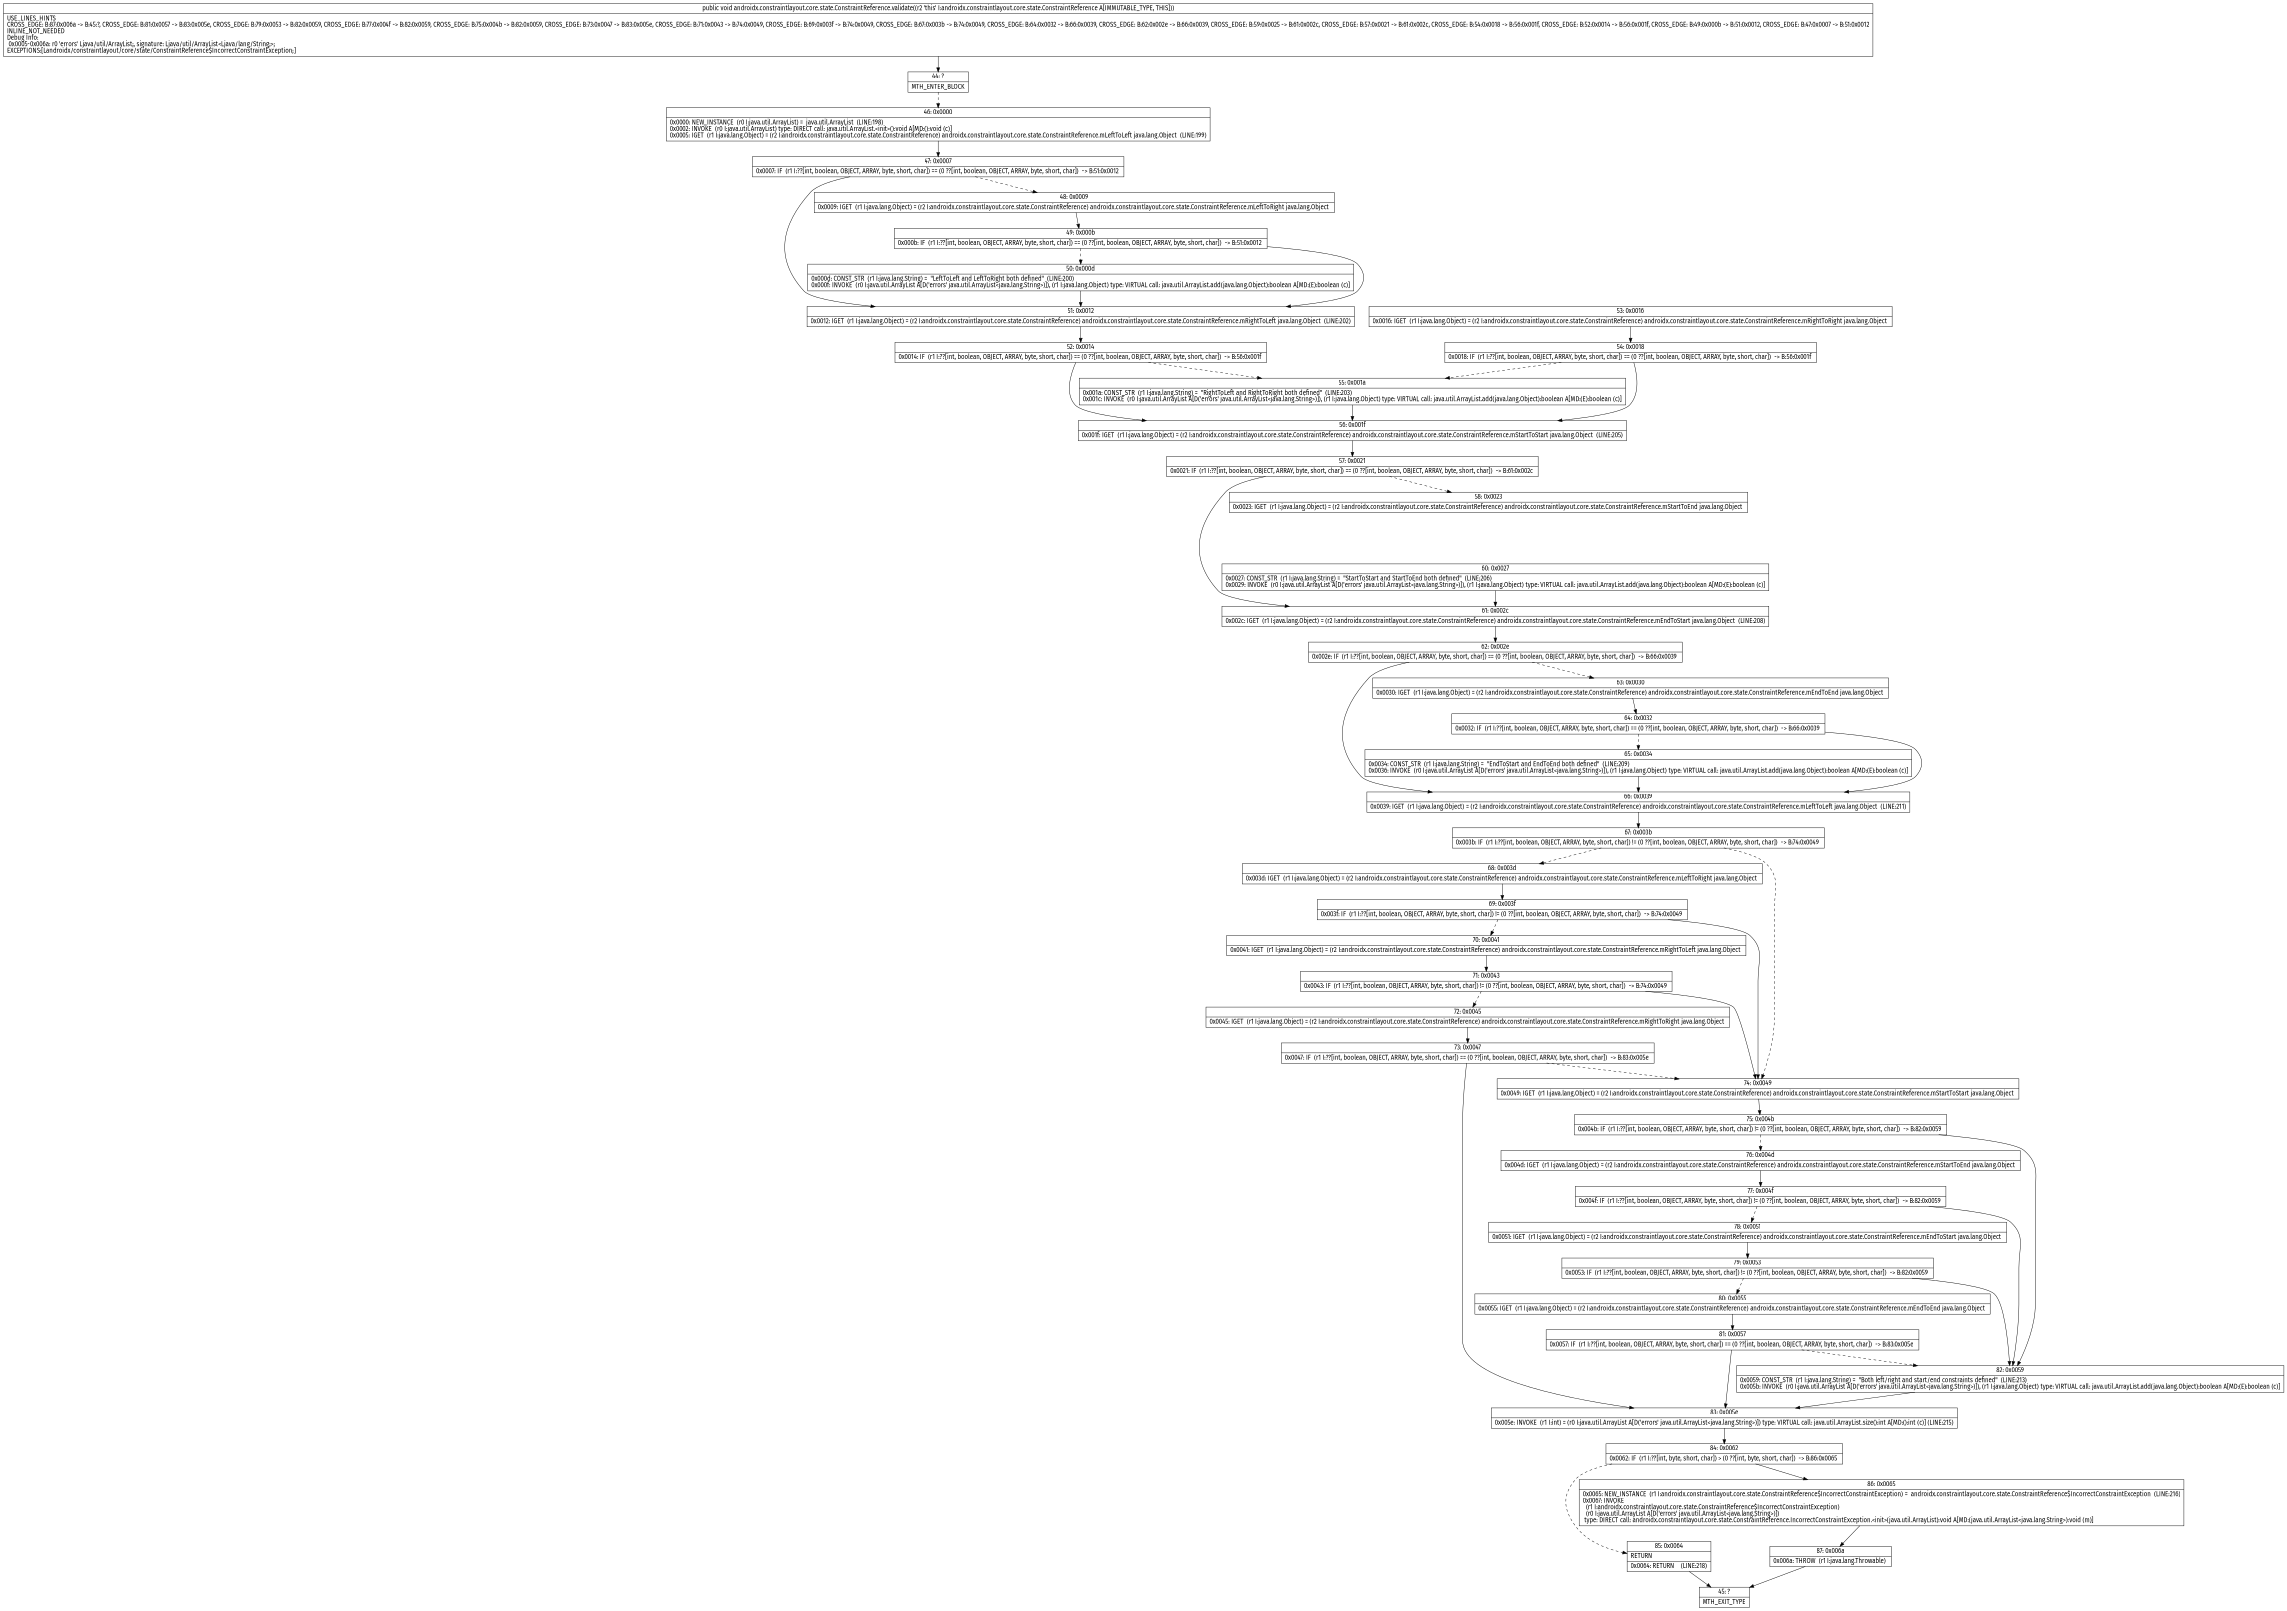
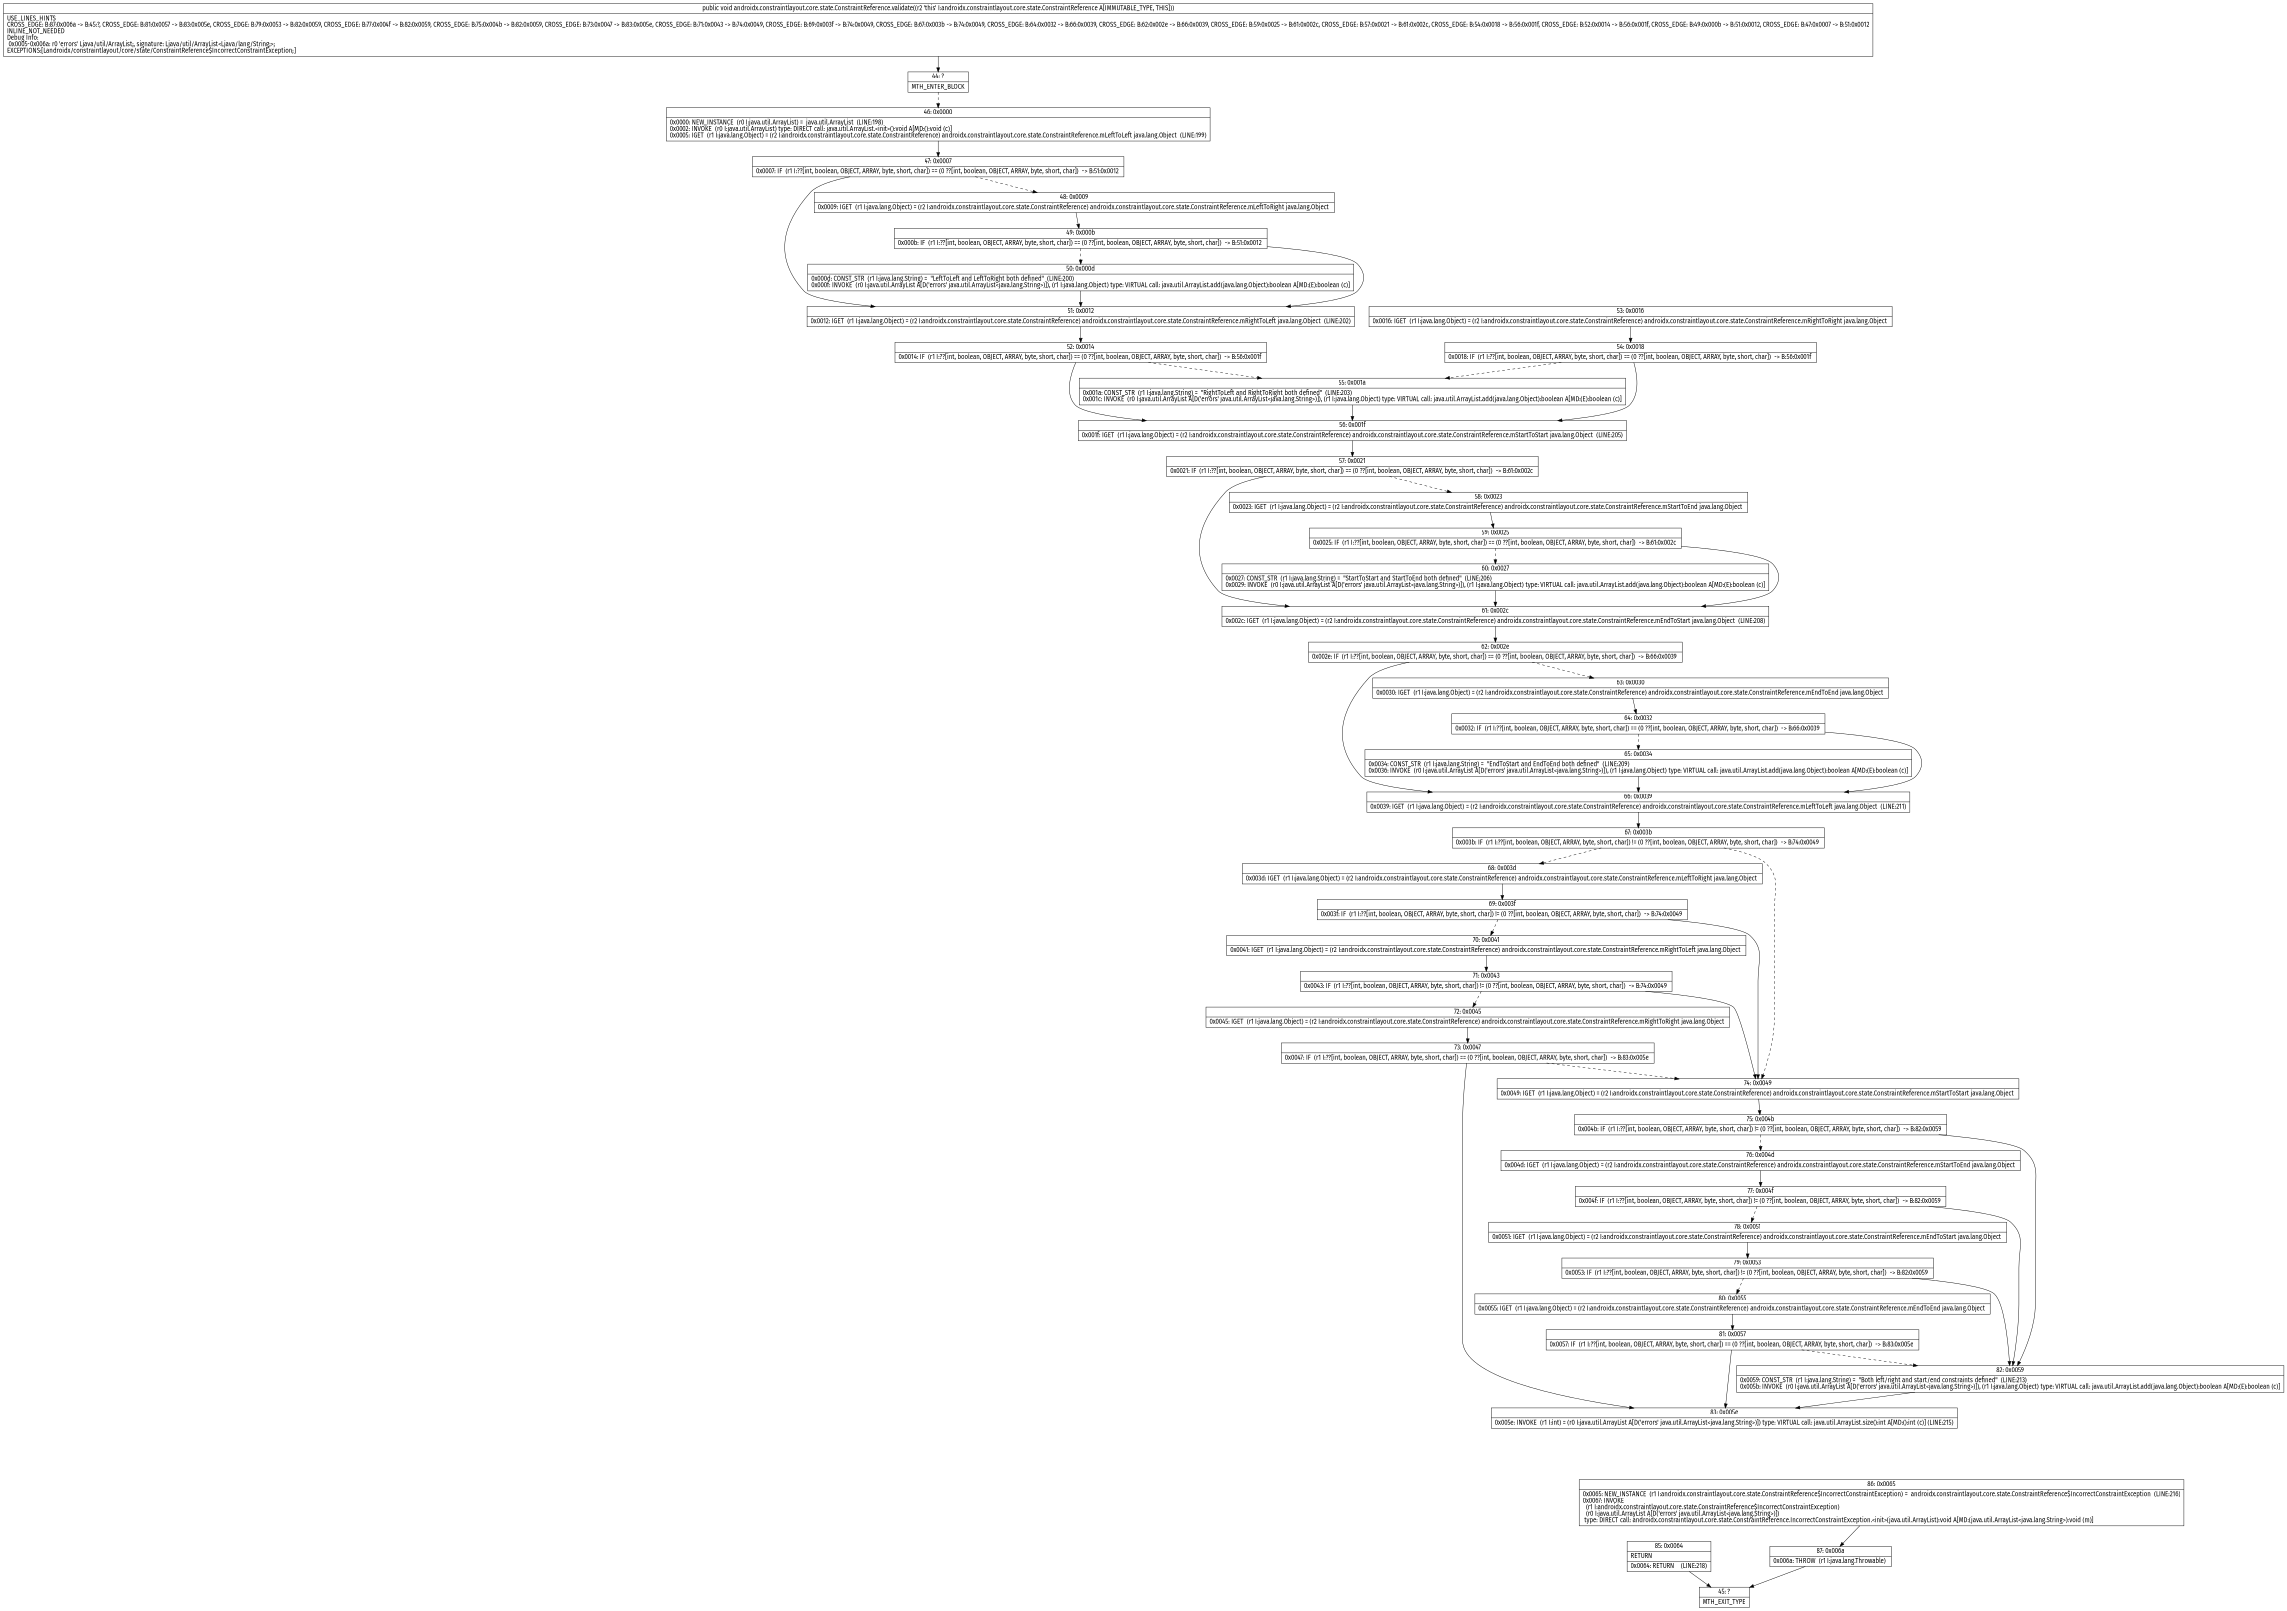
none -> (1495, 538)
(1724, 1454) -> none
